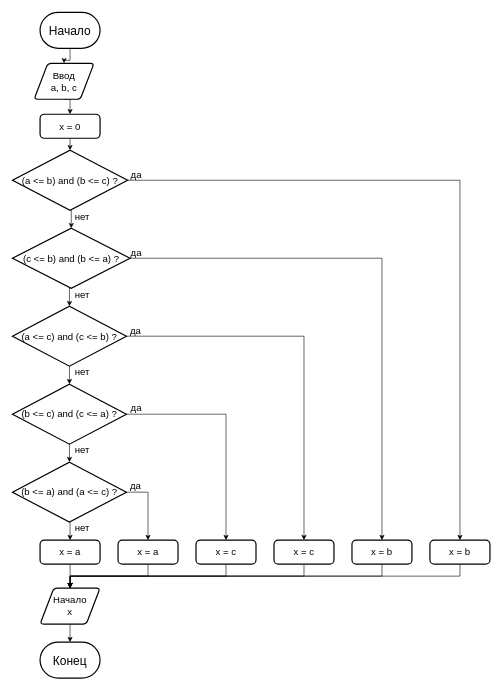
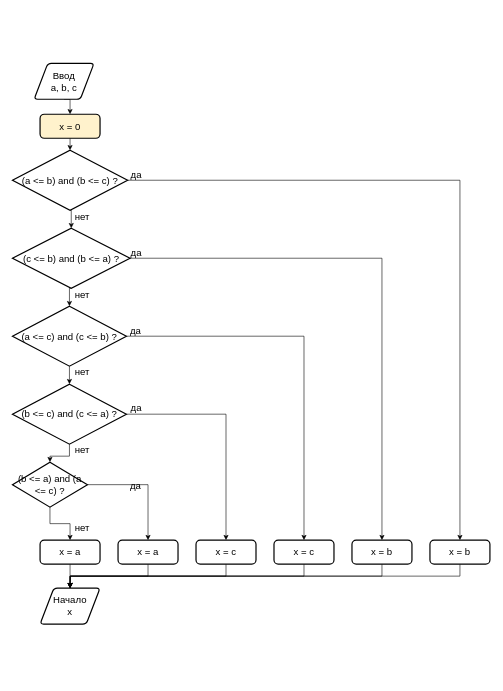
(70, 30) -> none
(68, 60) -> none
(70, 126) -> (70, 126)
(69, 492) -> (50, 485)
(70, 636) -> none
(70, 660) -> none
